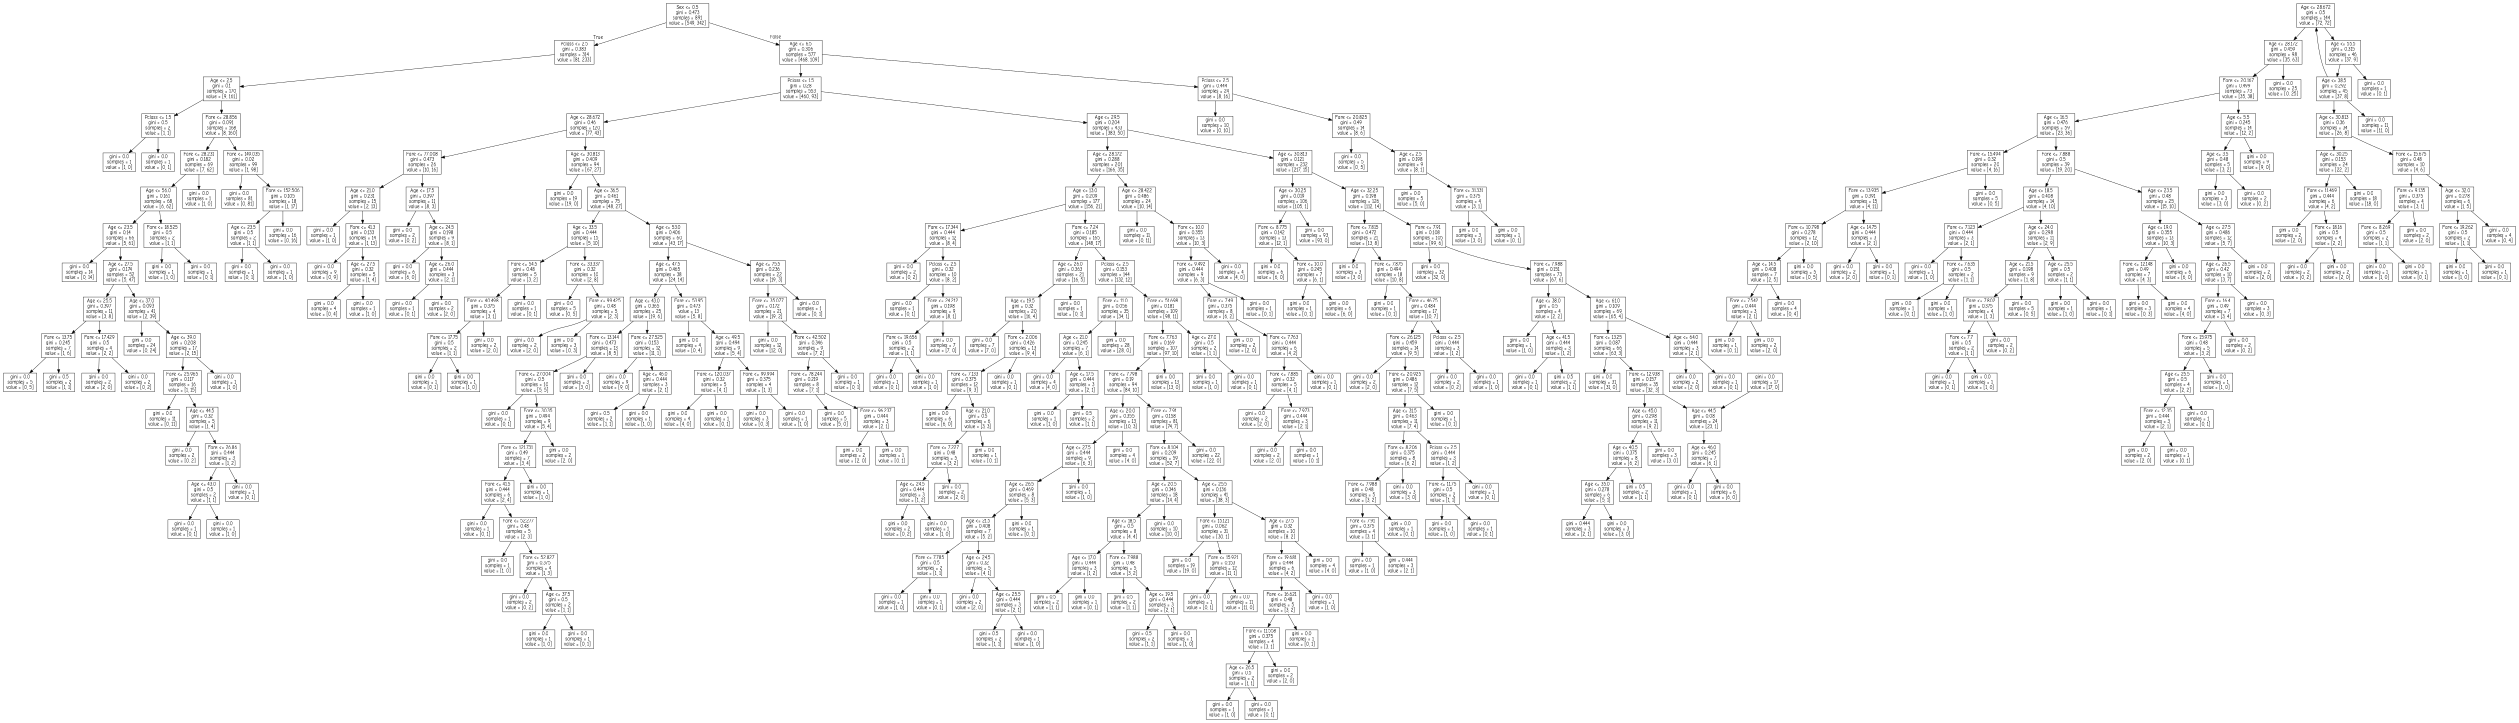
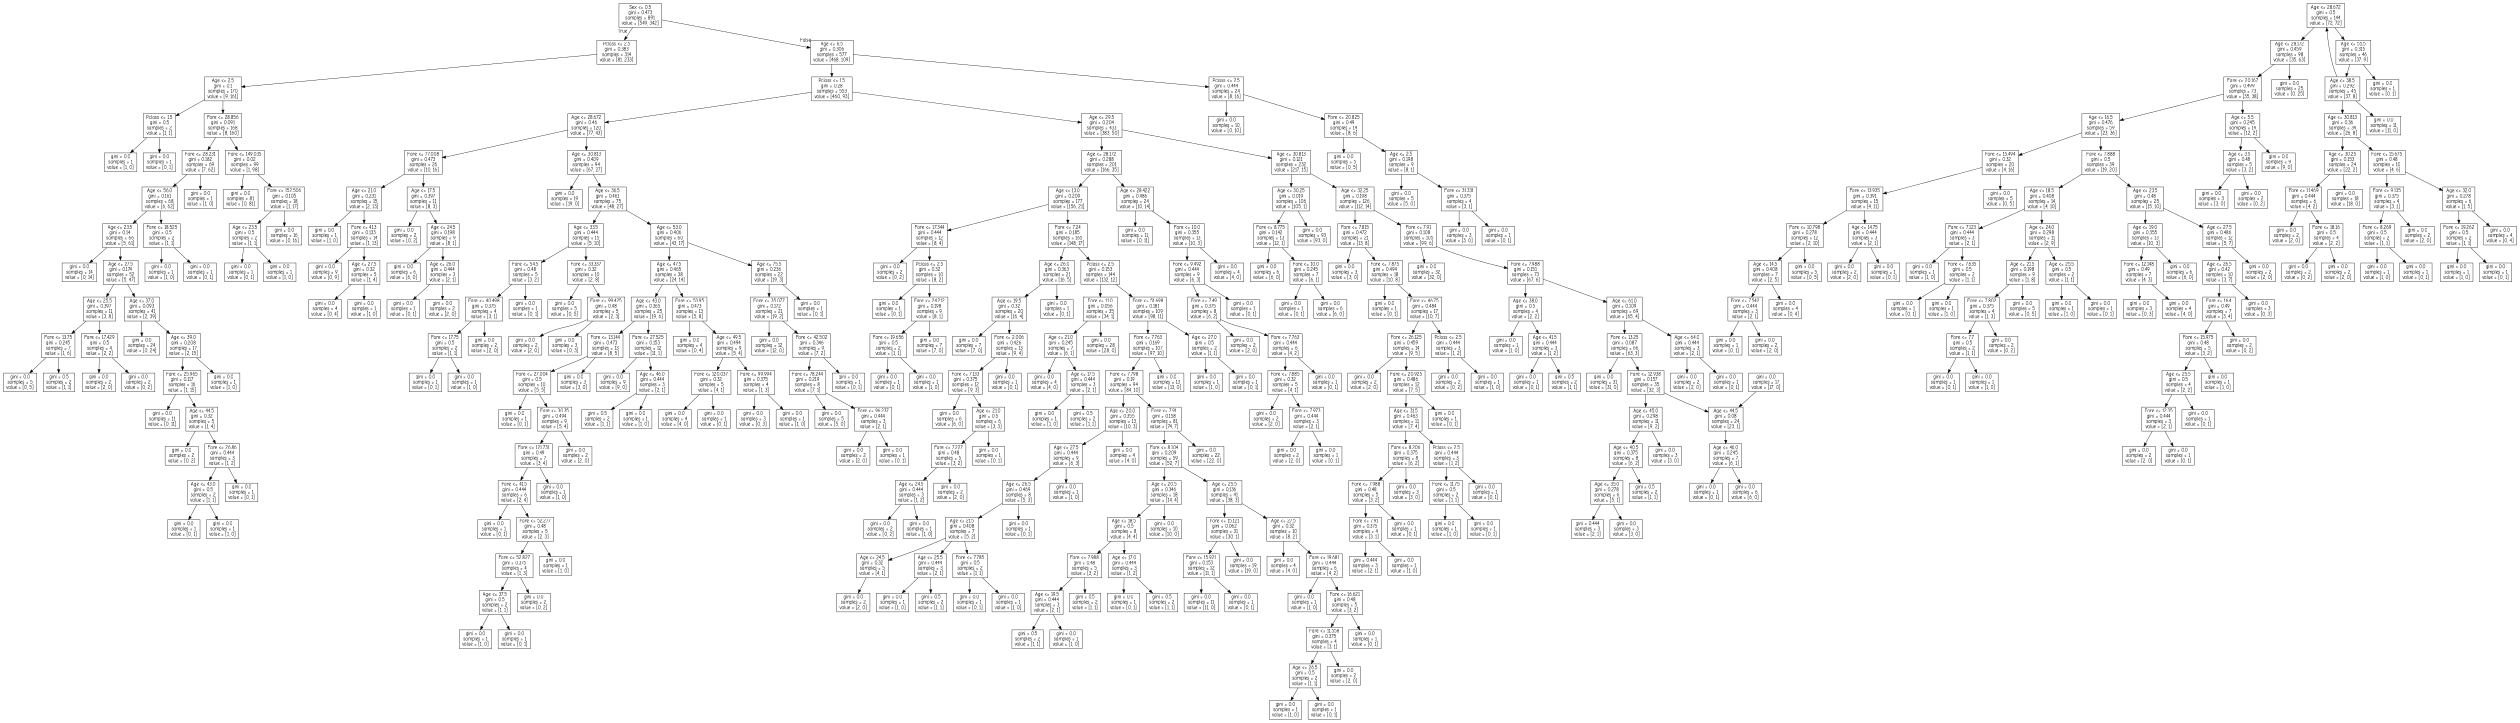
(689, 309) -> (690, 309)
(992, 583) -> (947, 546)
